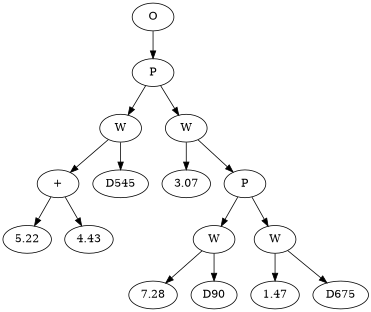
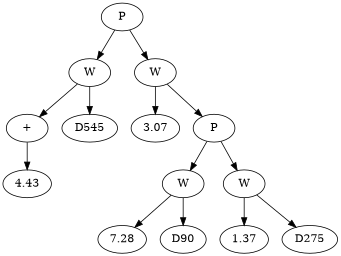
(153, 17) -> none
(27, 239) -> none
(275, 295) -> (244, 239)
(341, 295) -> (310, 239)
